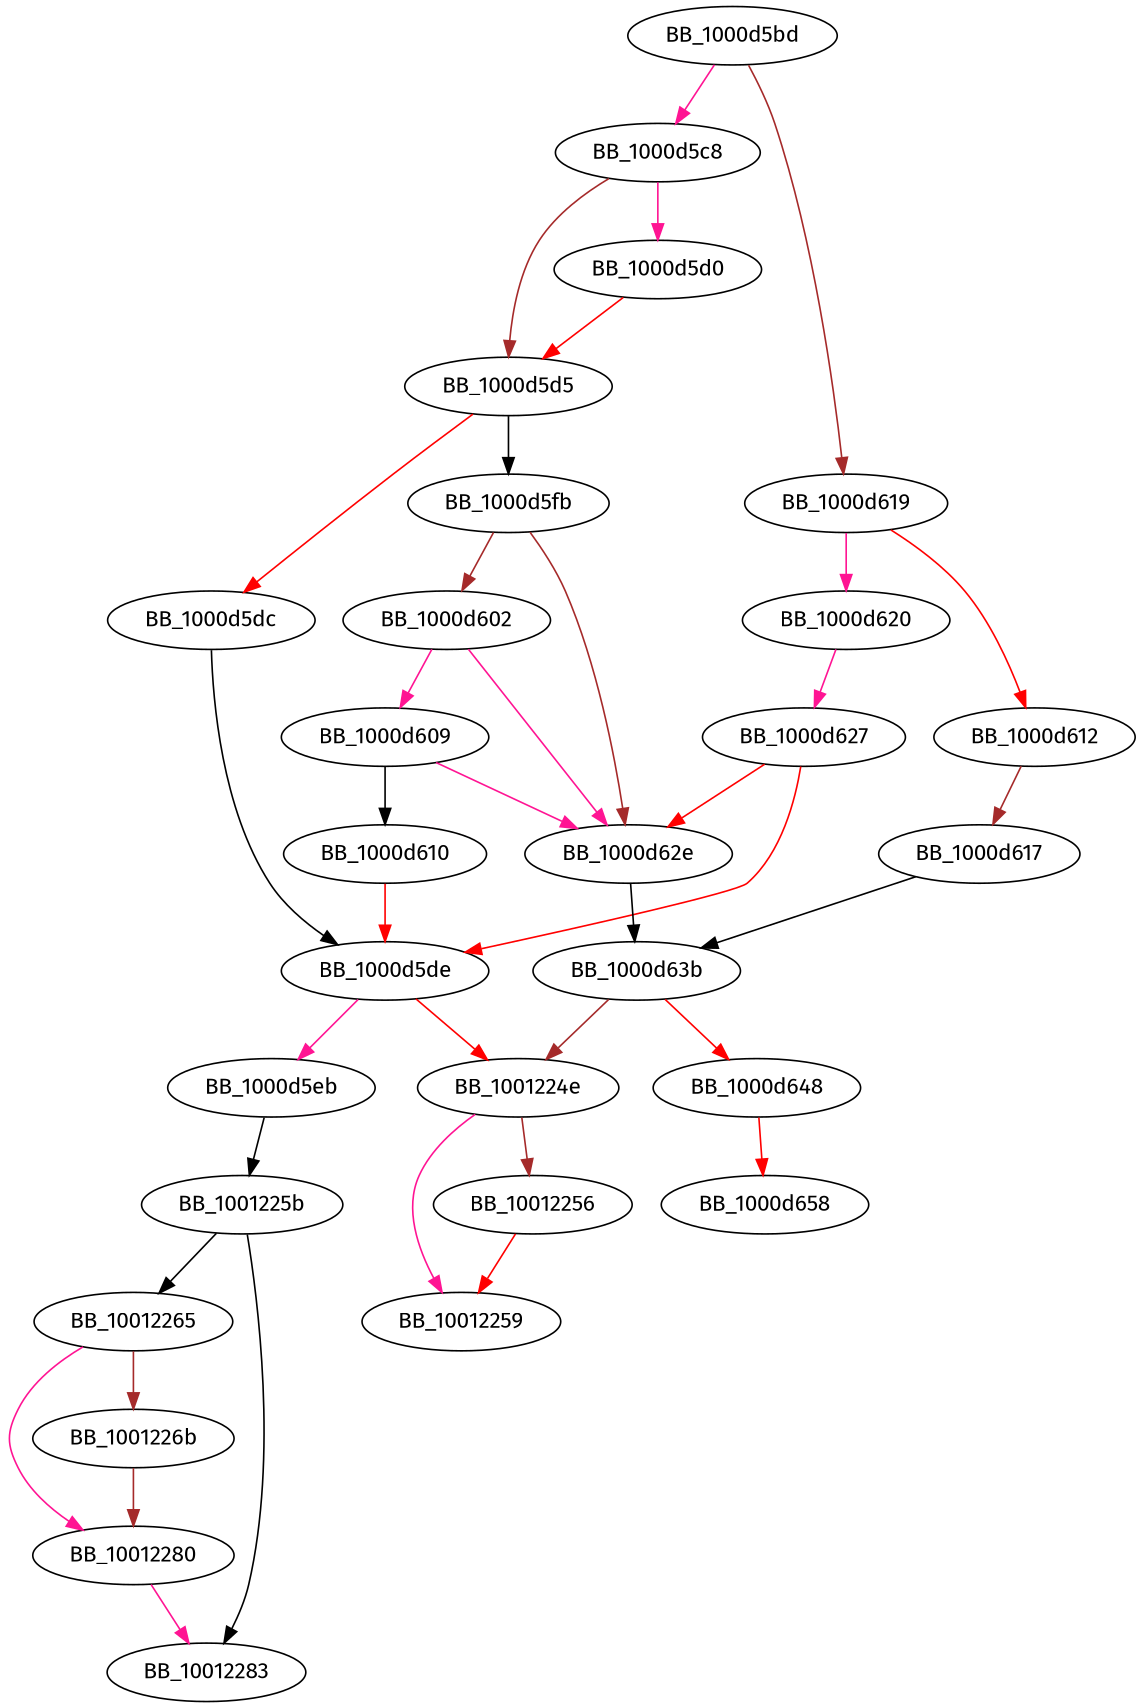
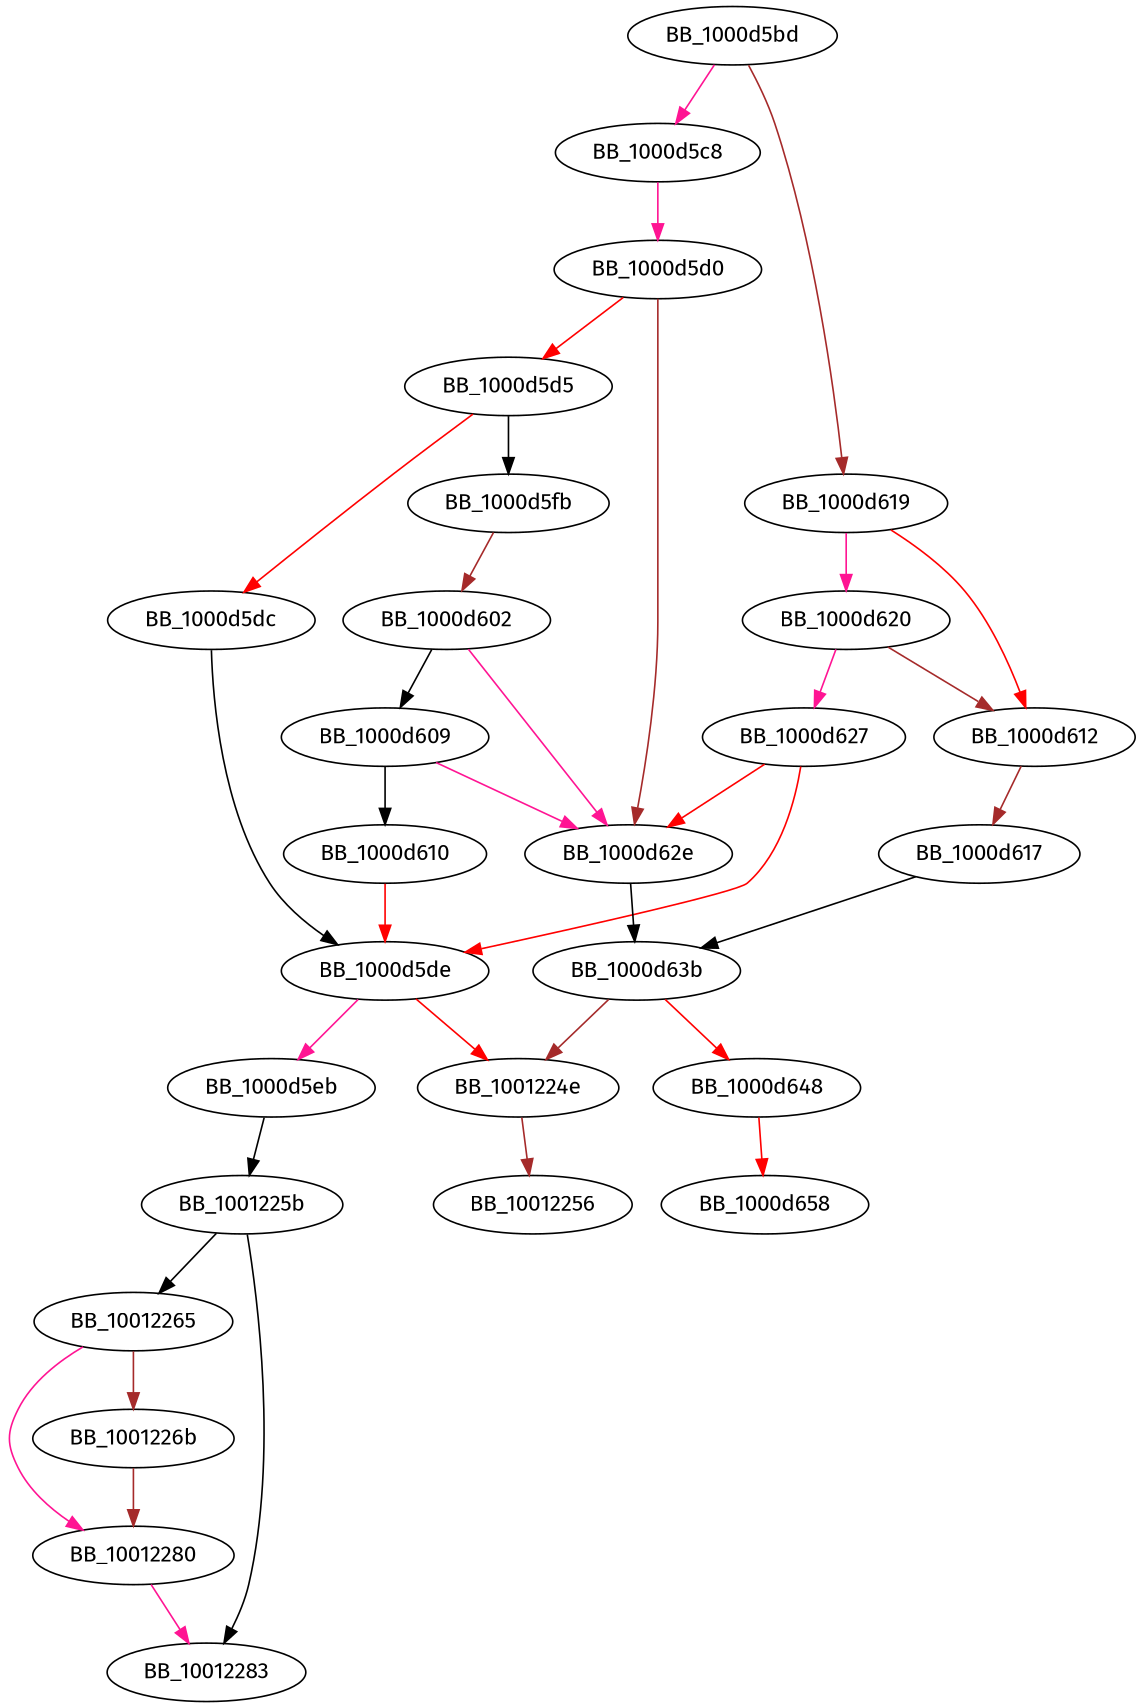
(536, 245) -> none
(591, 665) -> (658, 554)
(420, 671) -> (420, 671)
none -> (933, 674)
(461, 1322) -> none
